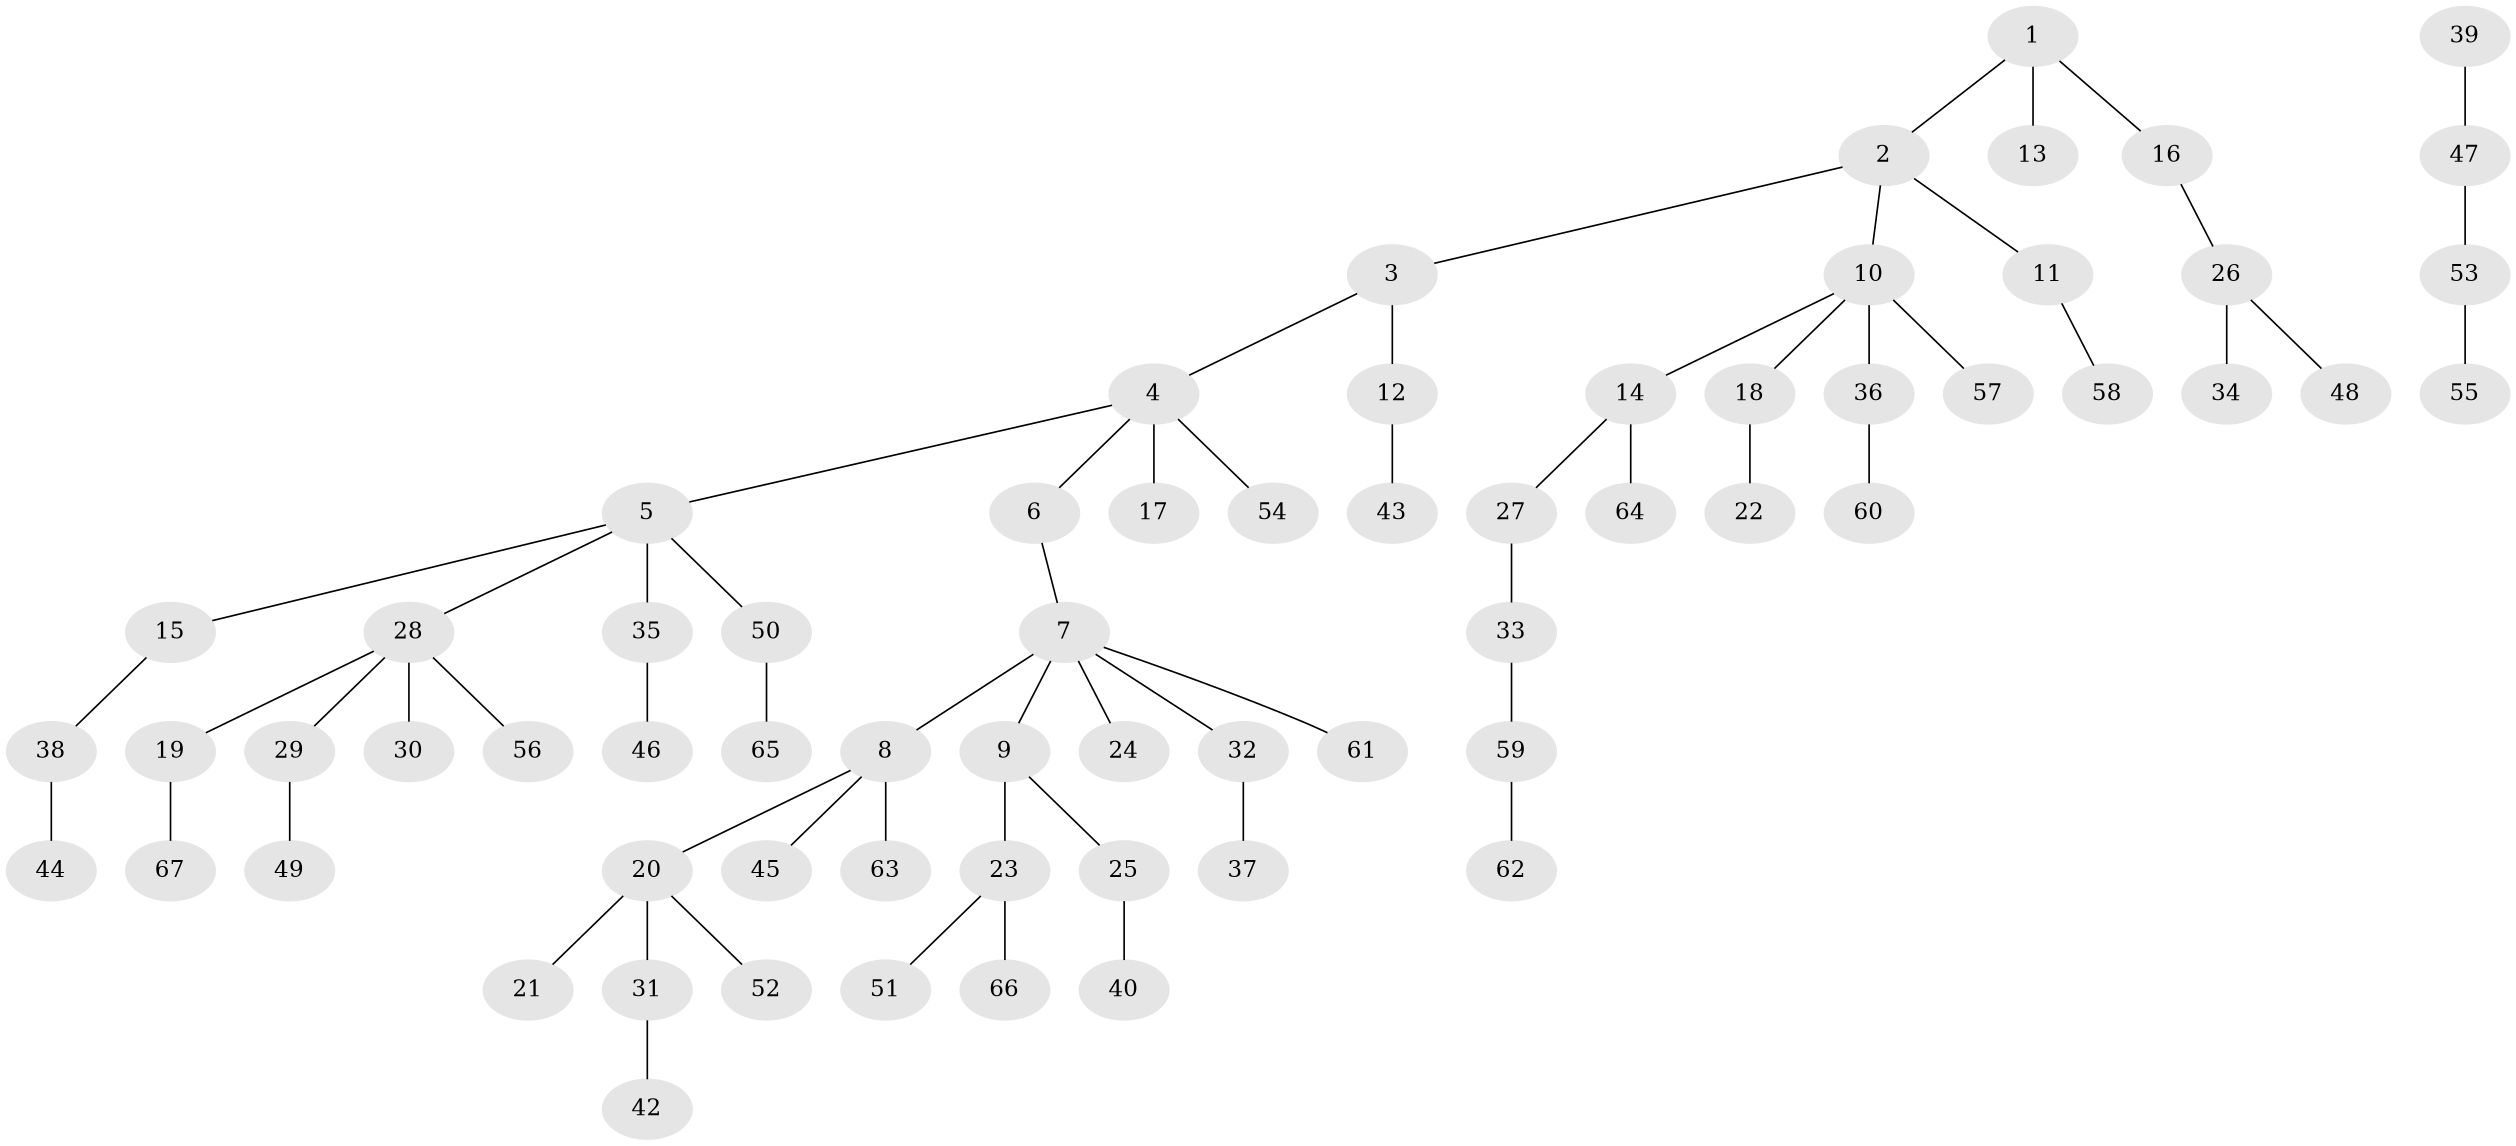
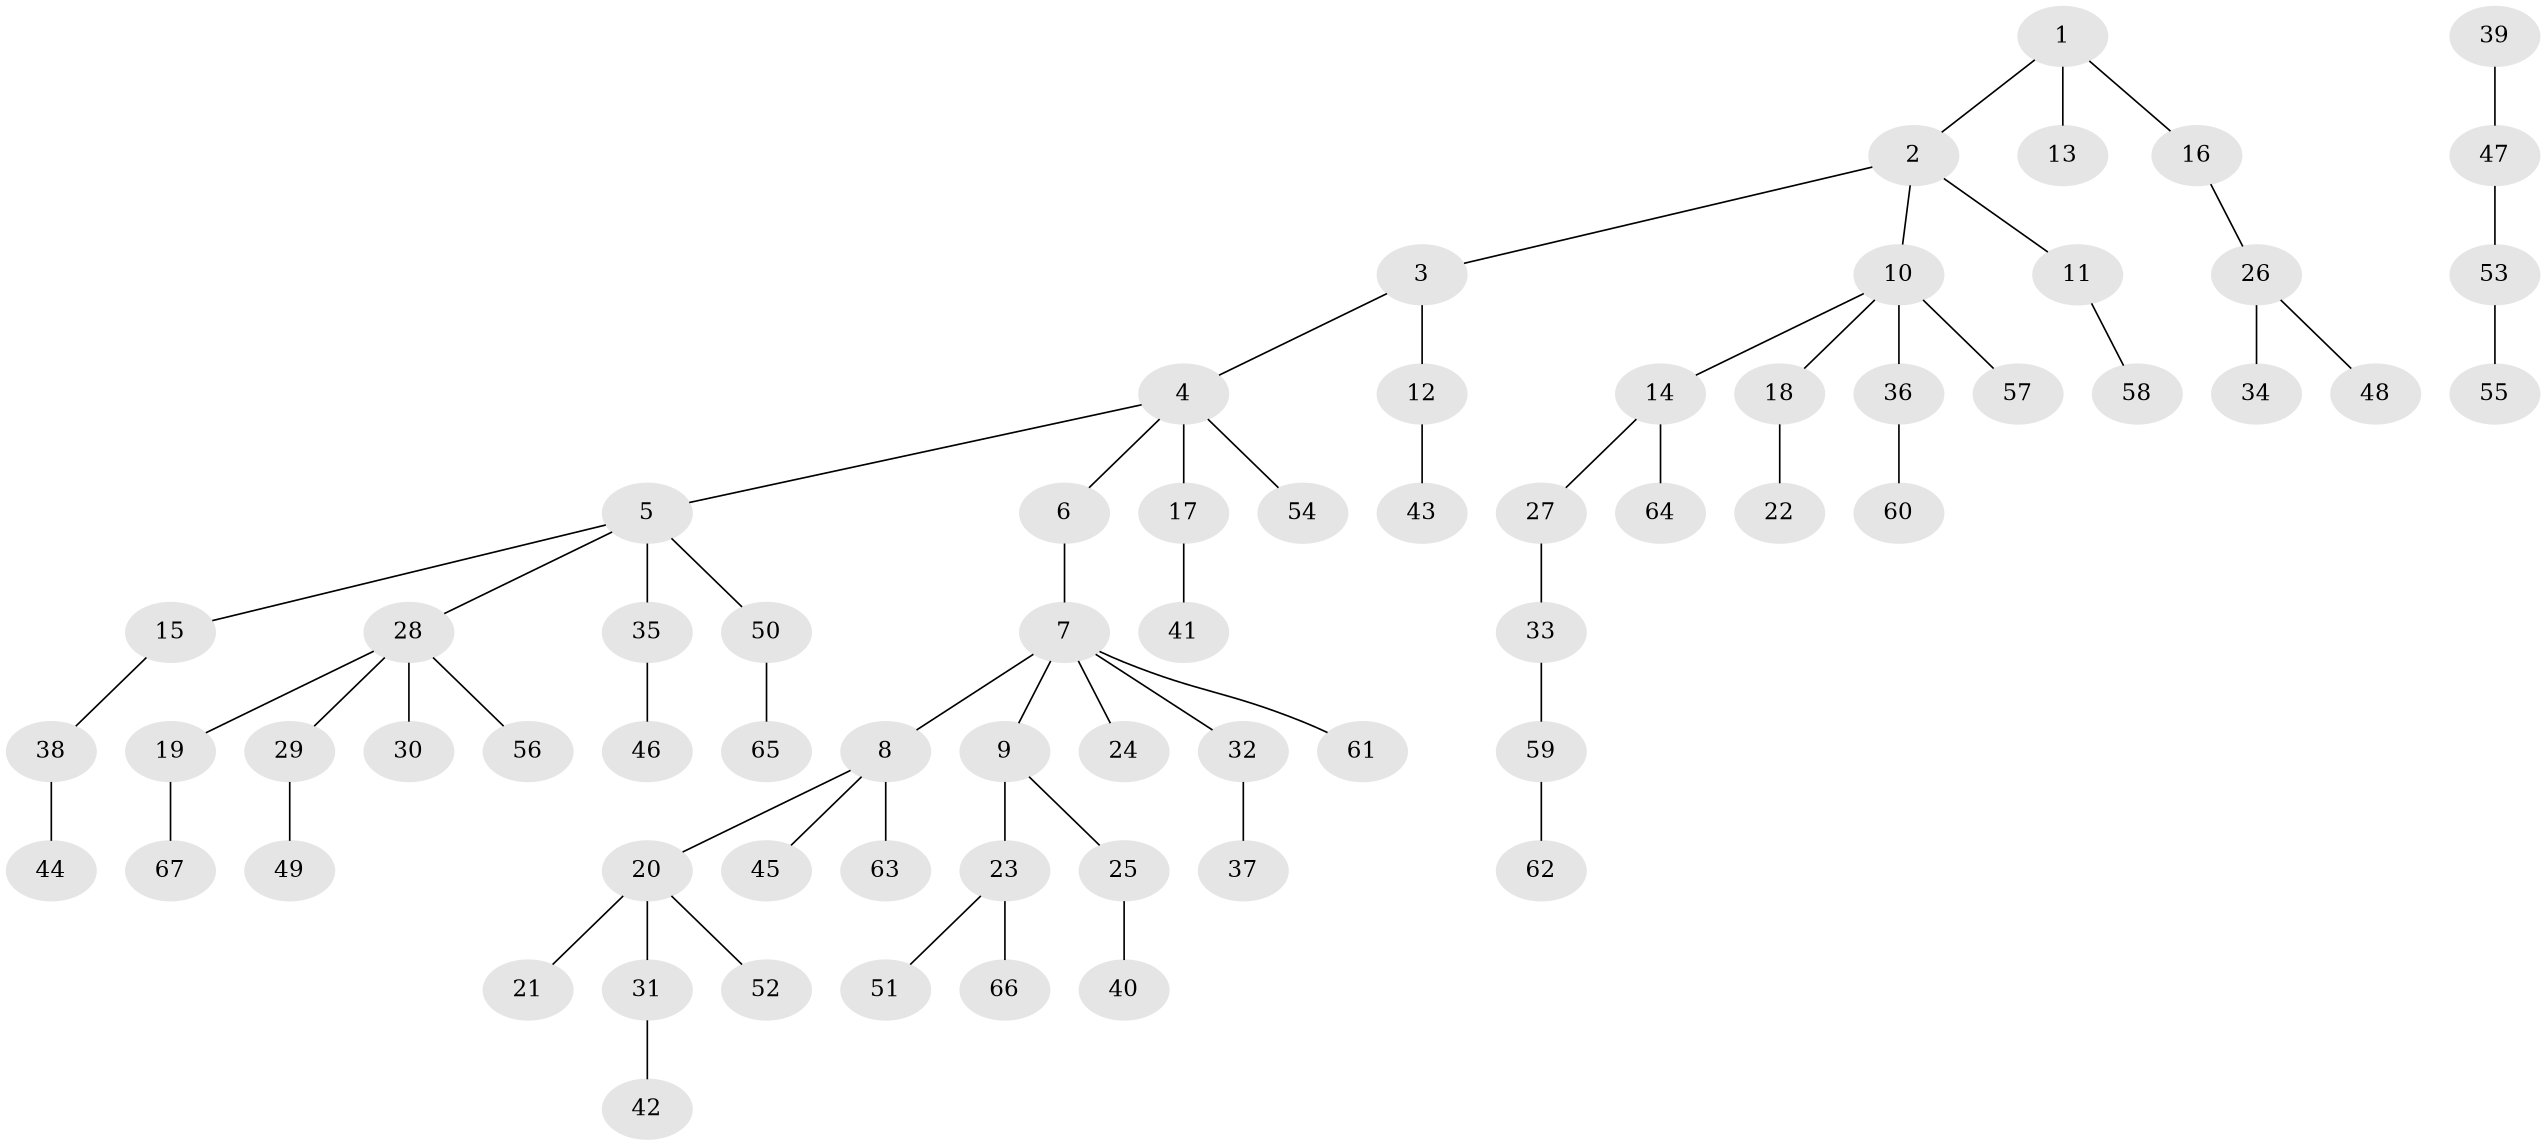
none -> (1184, 632)
